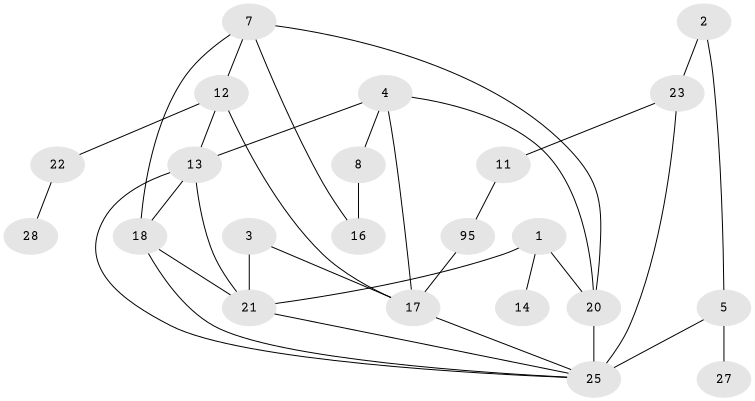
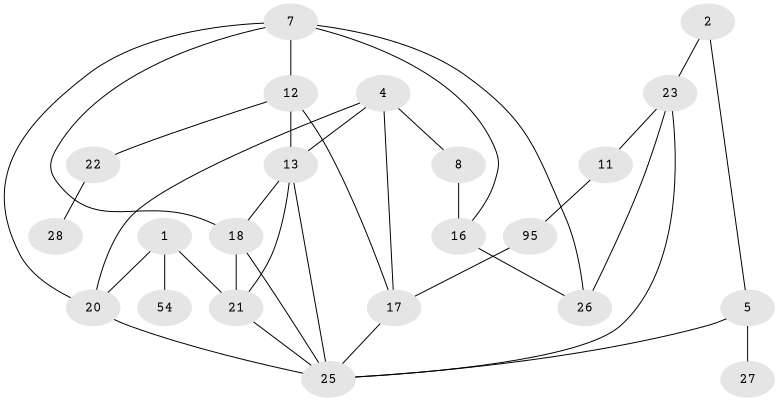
(249, 236) -> none
(522, 308) -> (165, 308)
none -> (585, 308)
